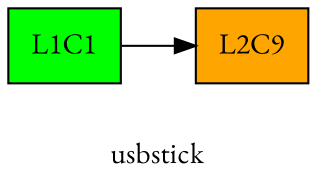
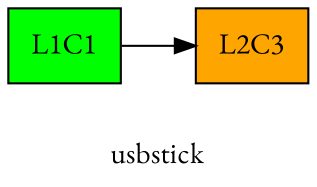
(252, 46) -> (252, 46)
